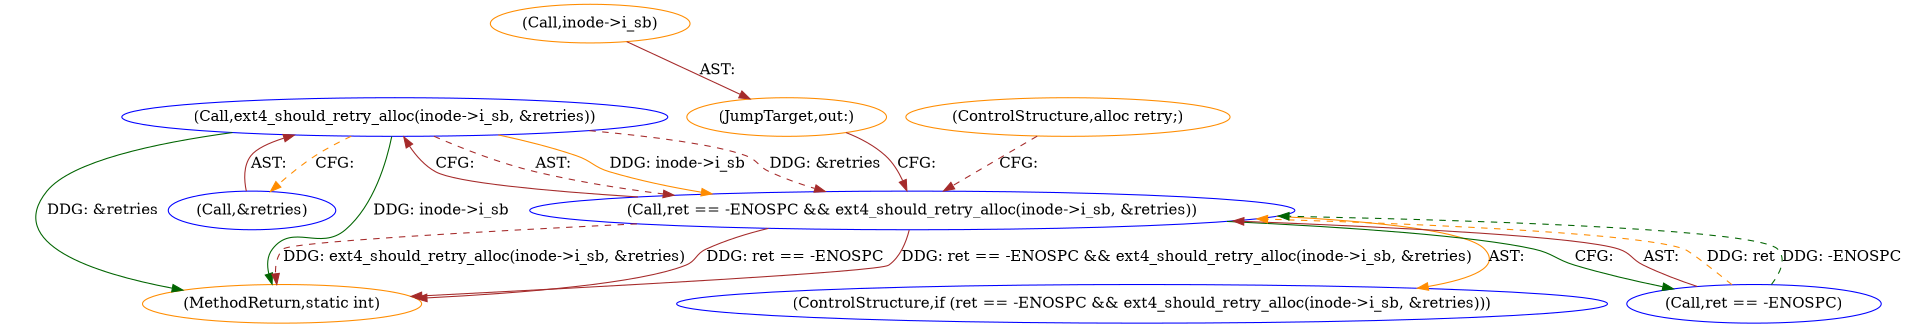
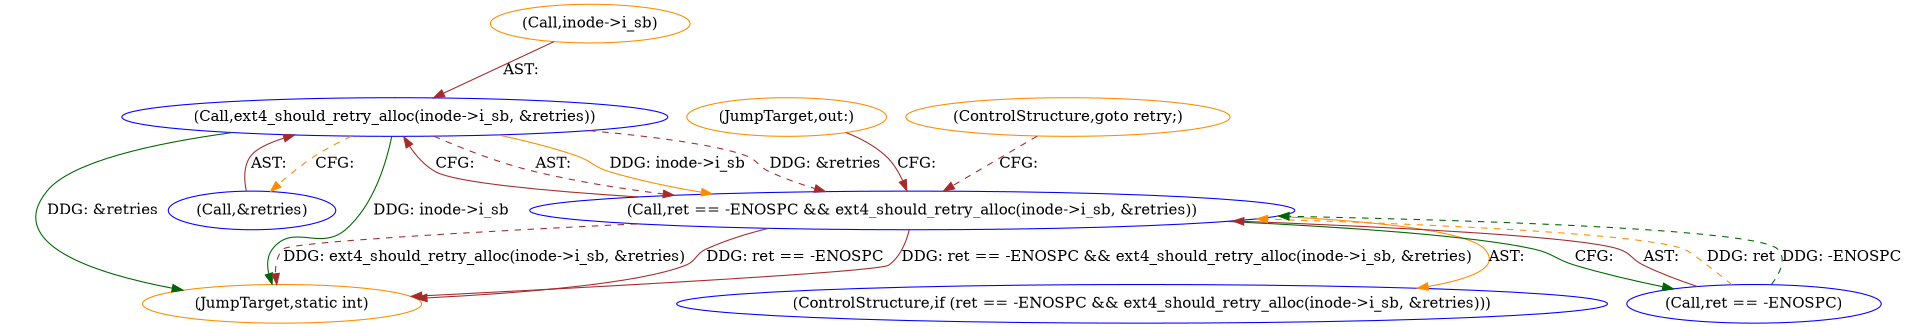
(683, 68) -> (499, 67)
(1068, 117) -> (1068, 117)
(282, 304) -> (282, 304)
